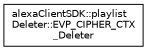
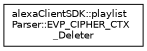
(74, 25) -> (74, 25)
